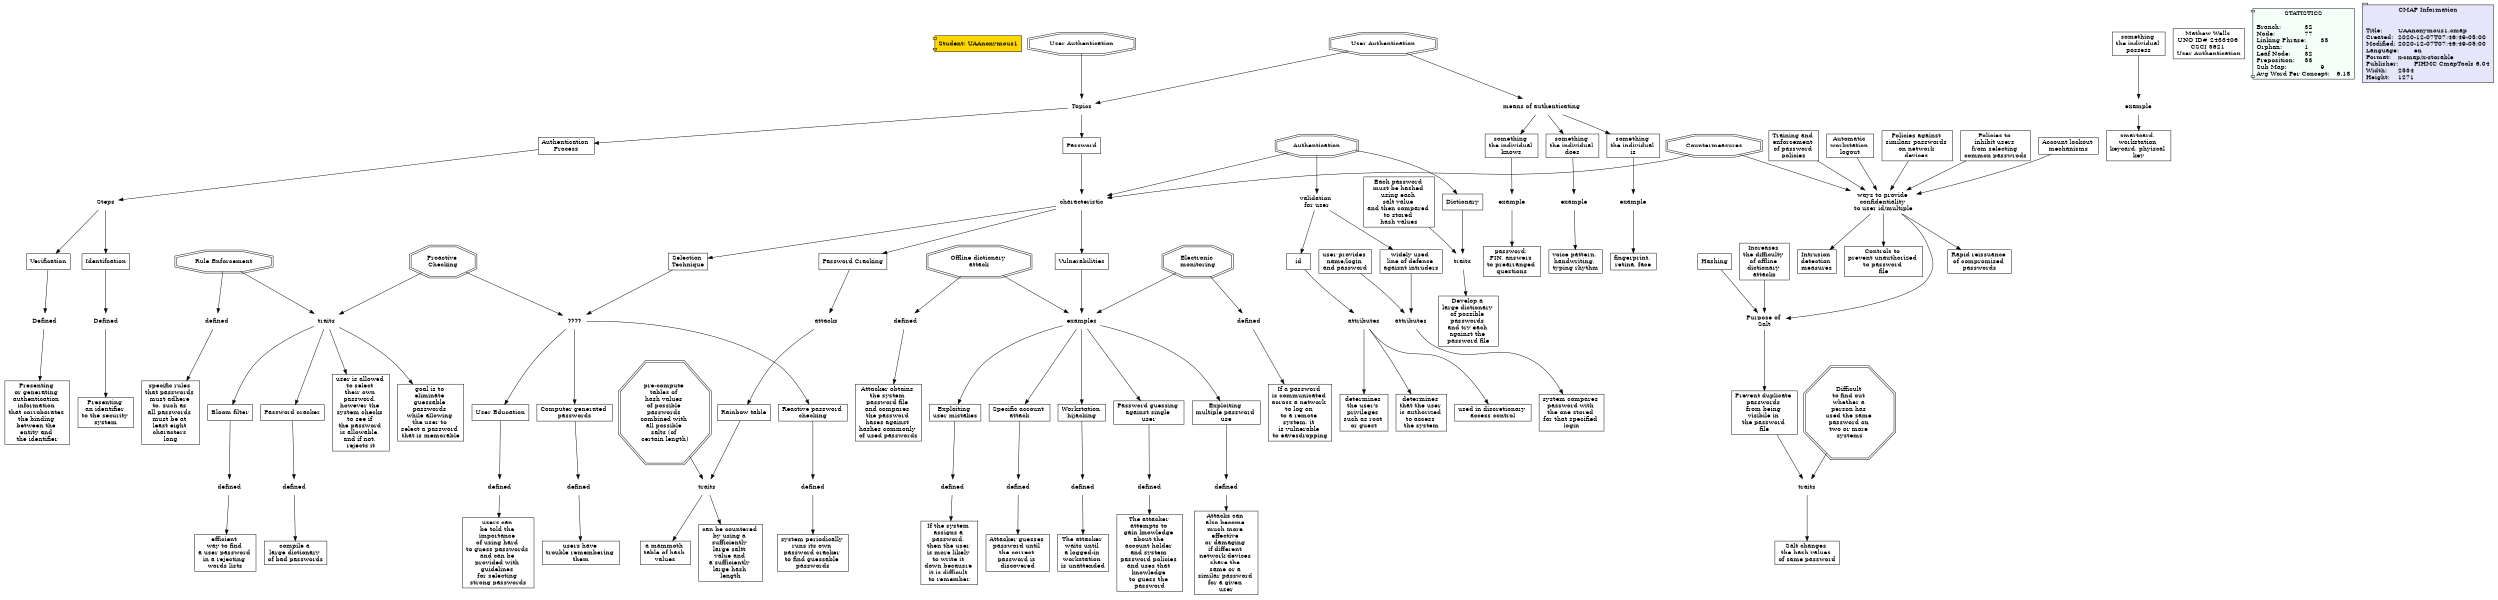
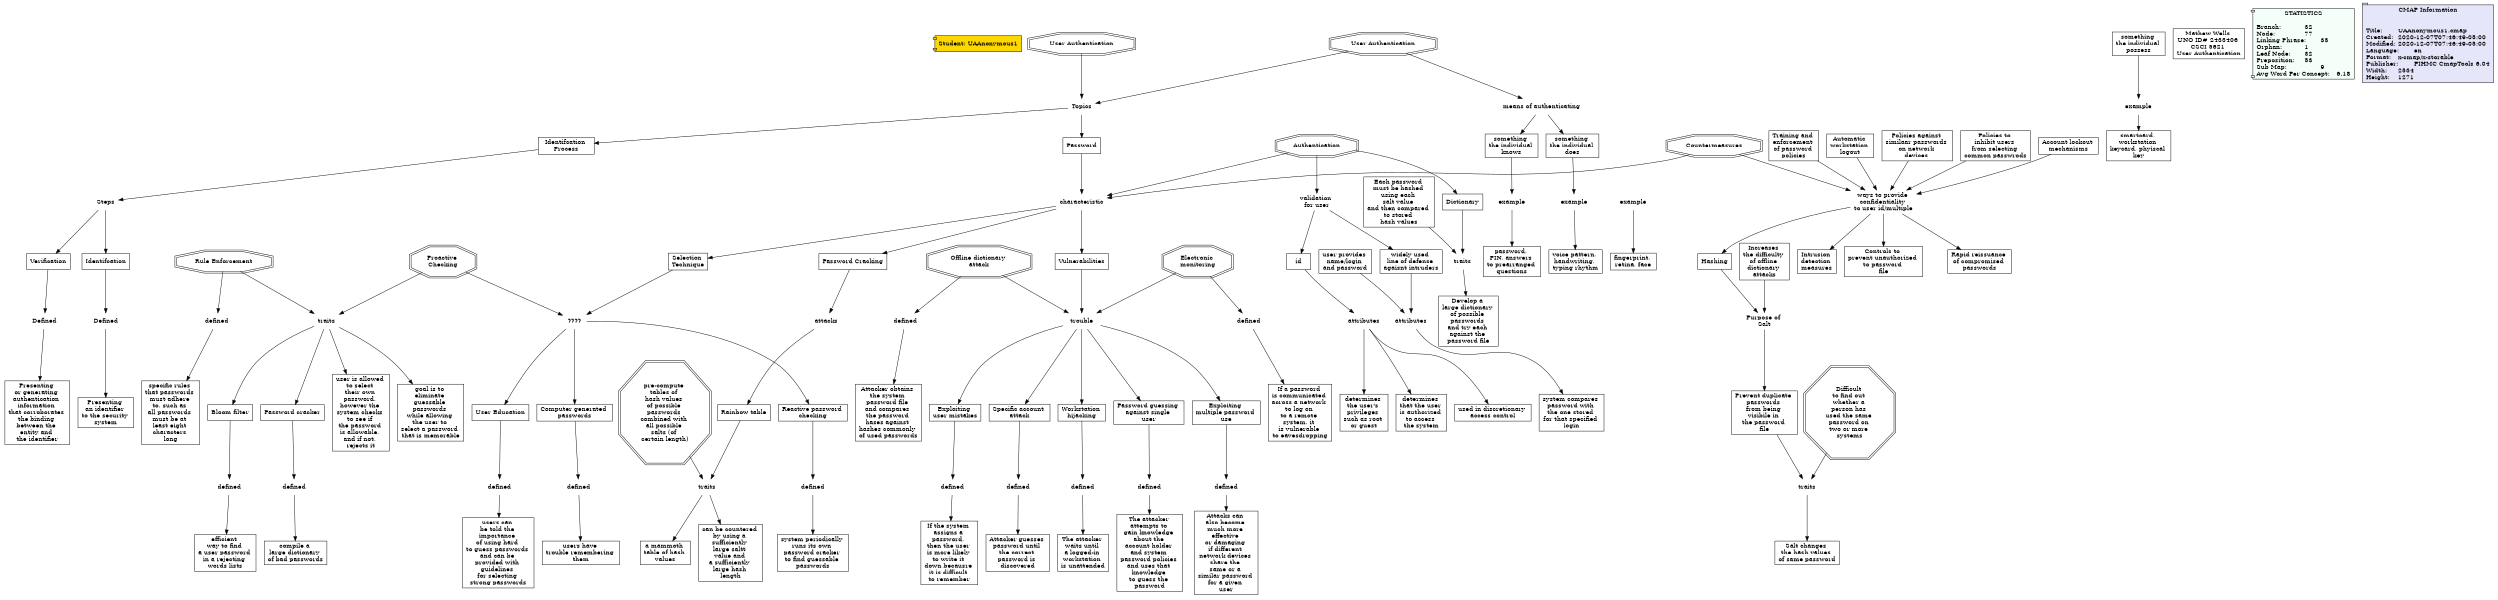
(566, 146) -> (566, 146)
(1633, 146) -> none
(1899, 296) -> (1786, 223)
(1082, 321) -> (1082, 321)
